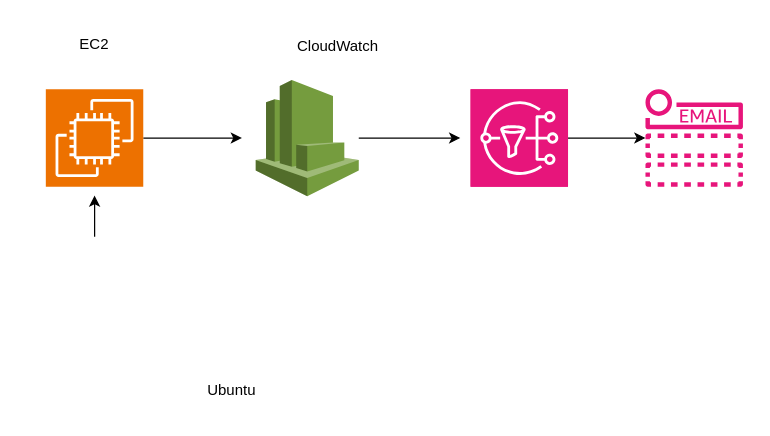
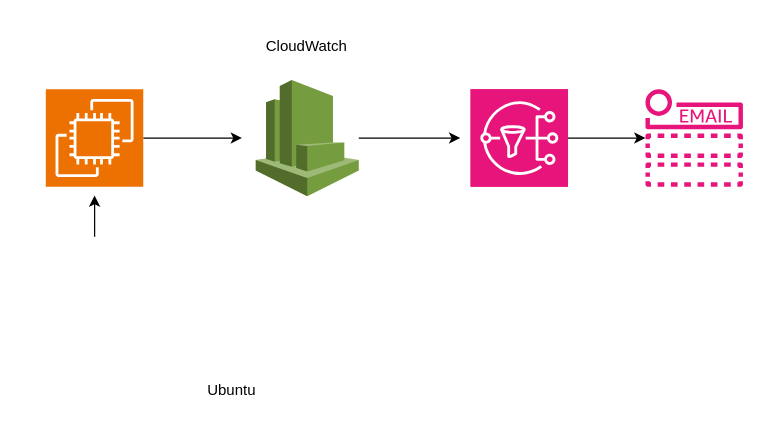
(94, 44) -> none
(338, 47) -> (307, 47)
